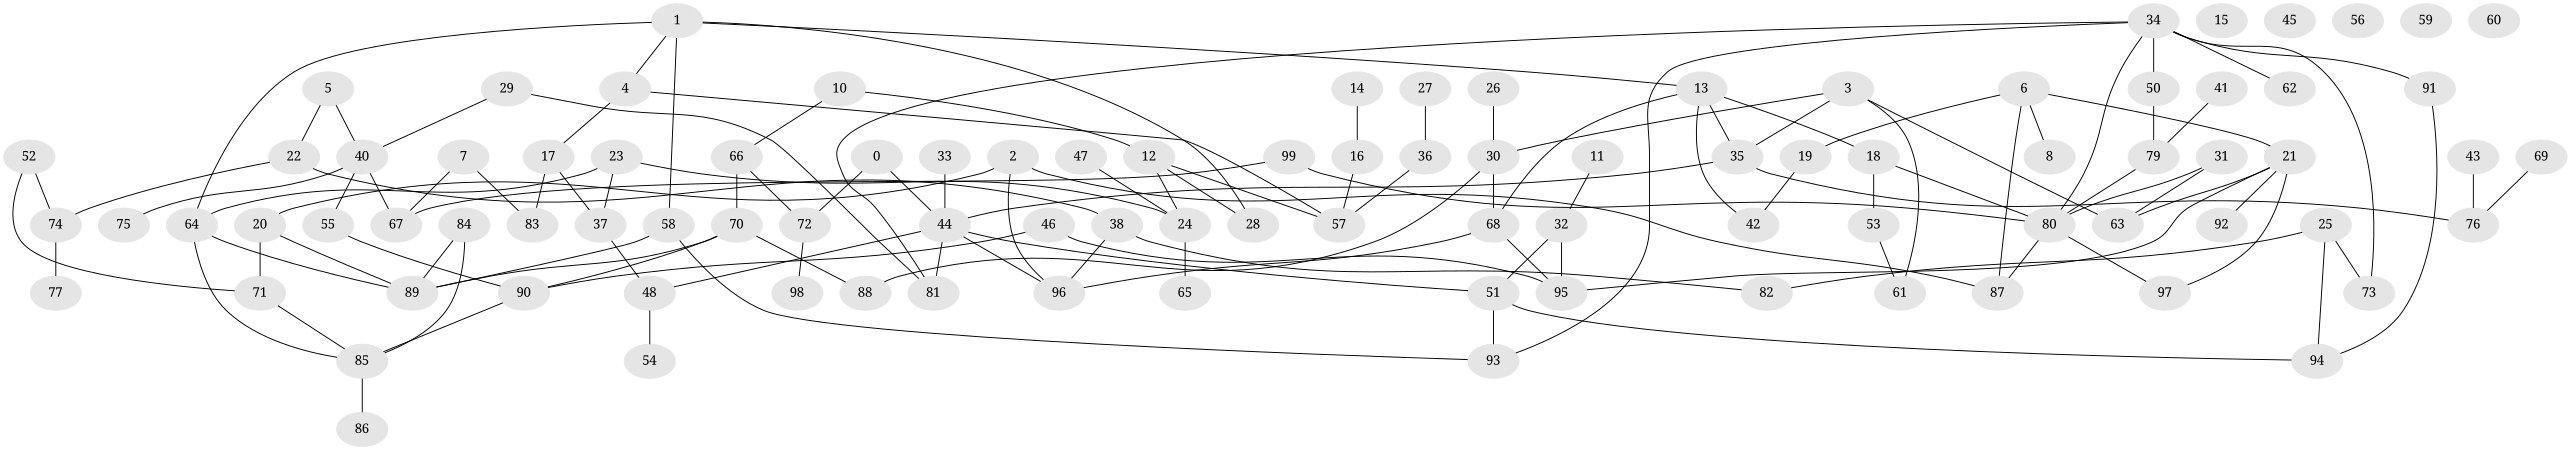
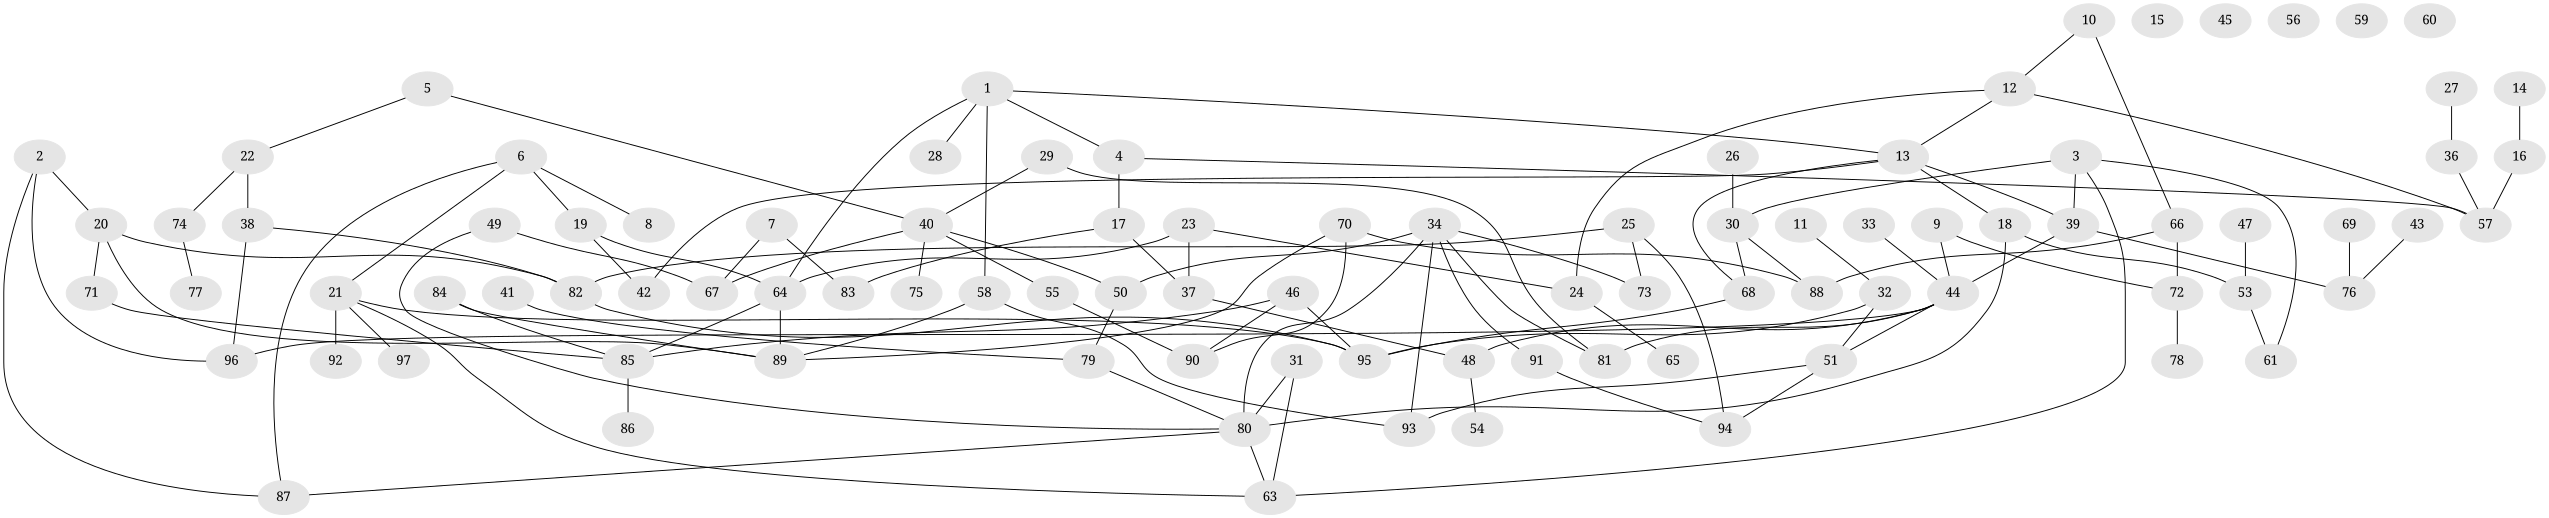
(2290, 89) -> none
(29, 157) -> none
(877, 157) -> (1937, 225)
(1289, 157) -> (495, 225)
(1737, 157) -> (2073, 225)
(1121, 184) -> (2245, 259)
(1191, 185) -> (1957, 123)
(737, 191) -> (1986, 254)
none -> (340, 256)
none -> (664, 256)
(1278, 263) -> none
none -> (1056, 265)
(2117, 265) -> (1257, 463)
(797, 293) -> (2177, 361)
(443, 327) -> (1055, 328)
none -> (970, 327)
